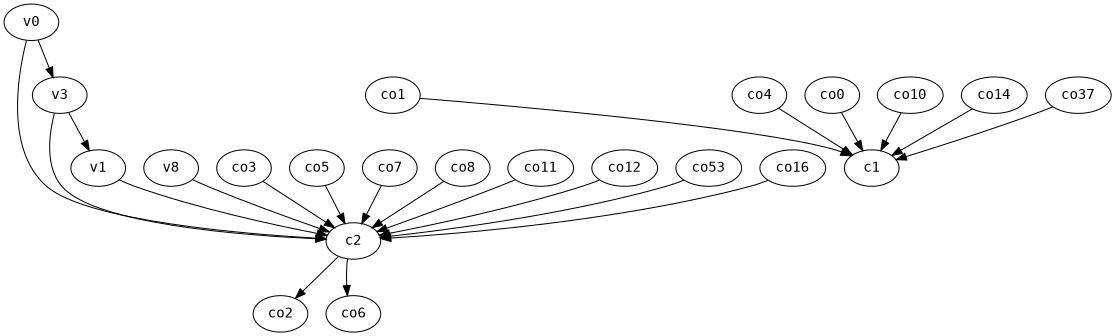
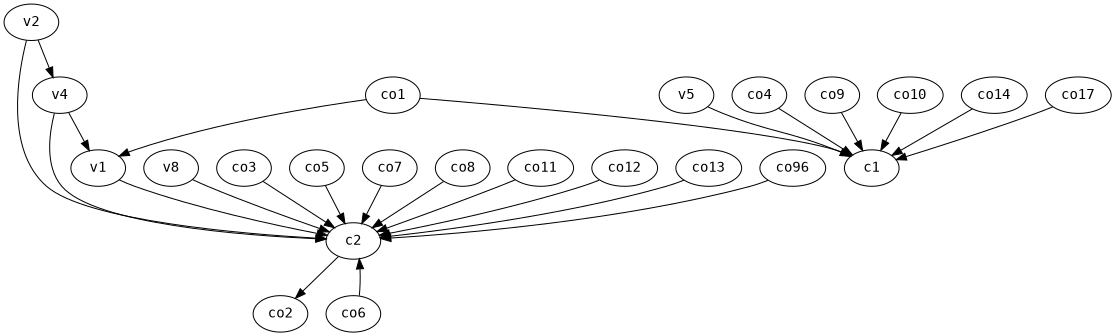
(31, 22) -> (31, 22)
(60, 95) -> (60, 95)
none -> (686, 95)
(832, 95) -> (832, 95)
(1078, 95) -> (1078, 95)
none -> (246, 120)
(709, 168) -> (709, 168)
(793, 168) -> (793, 168)
(347, 272) -> (360, 282)
